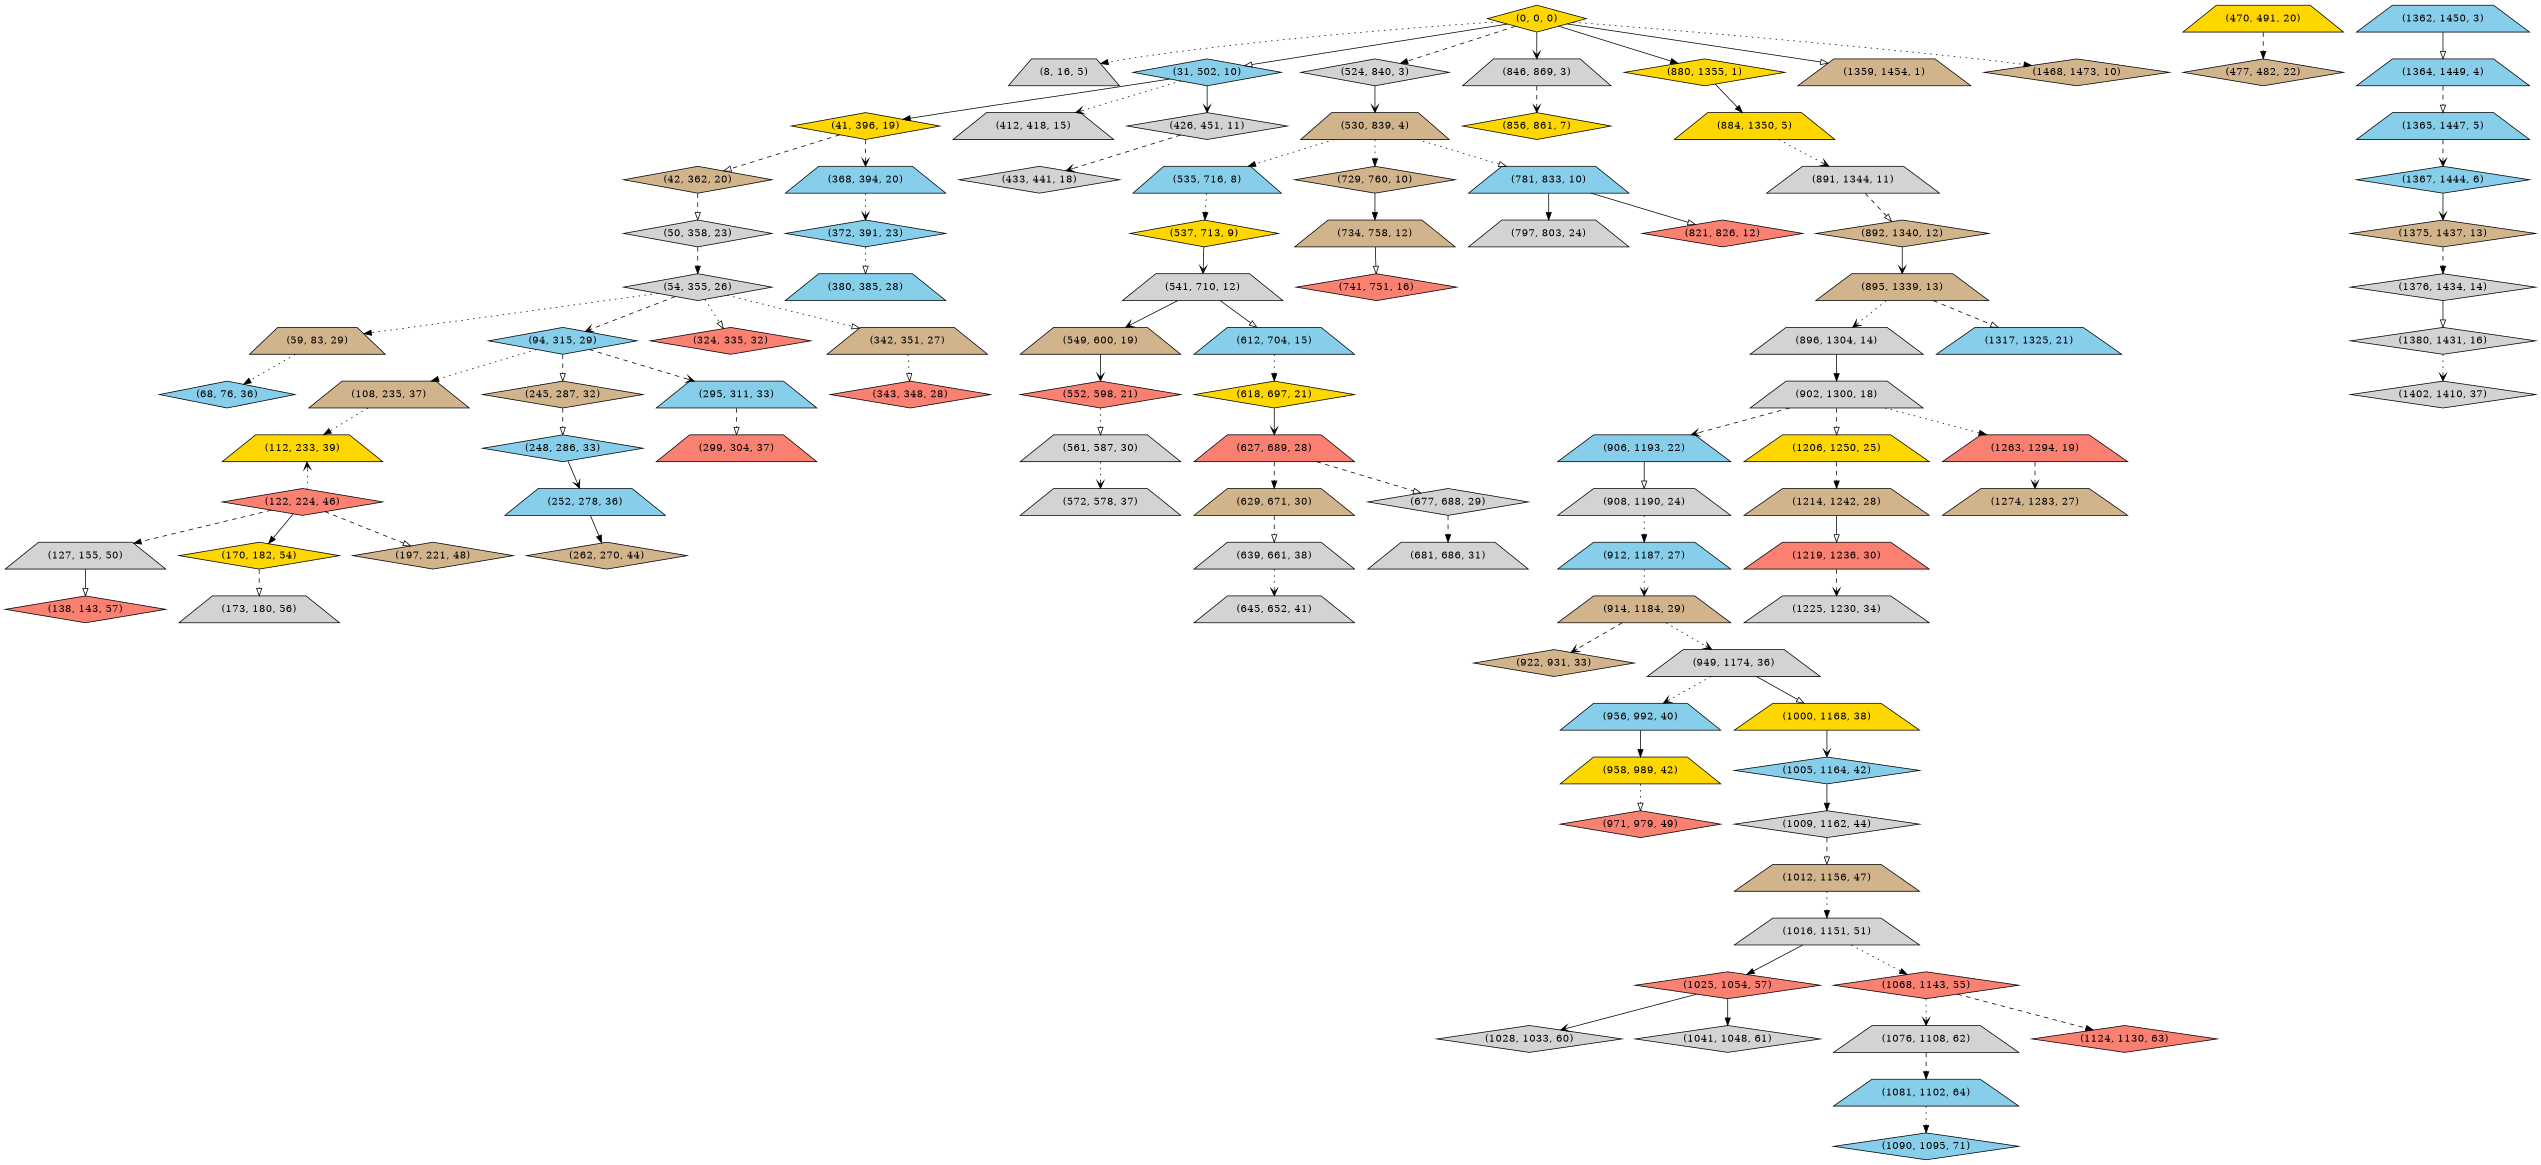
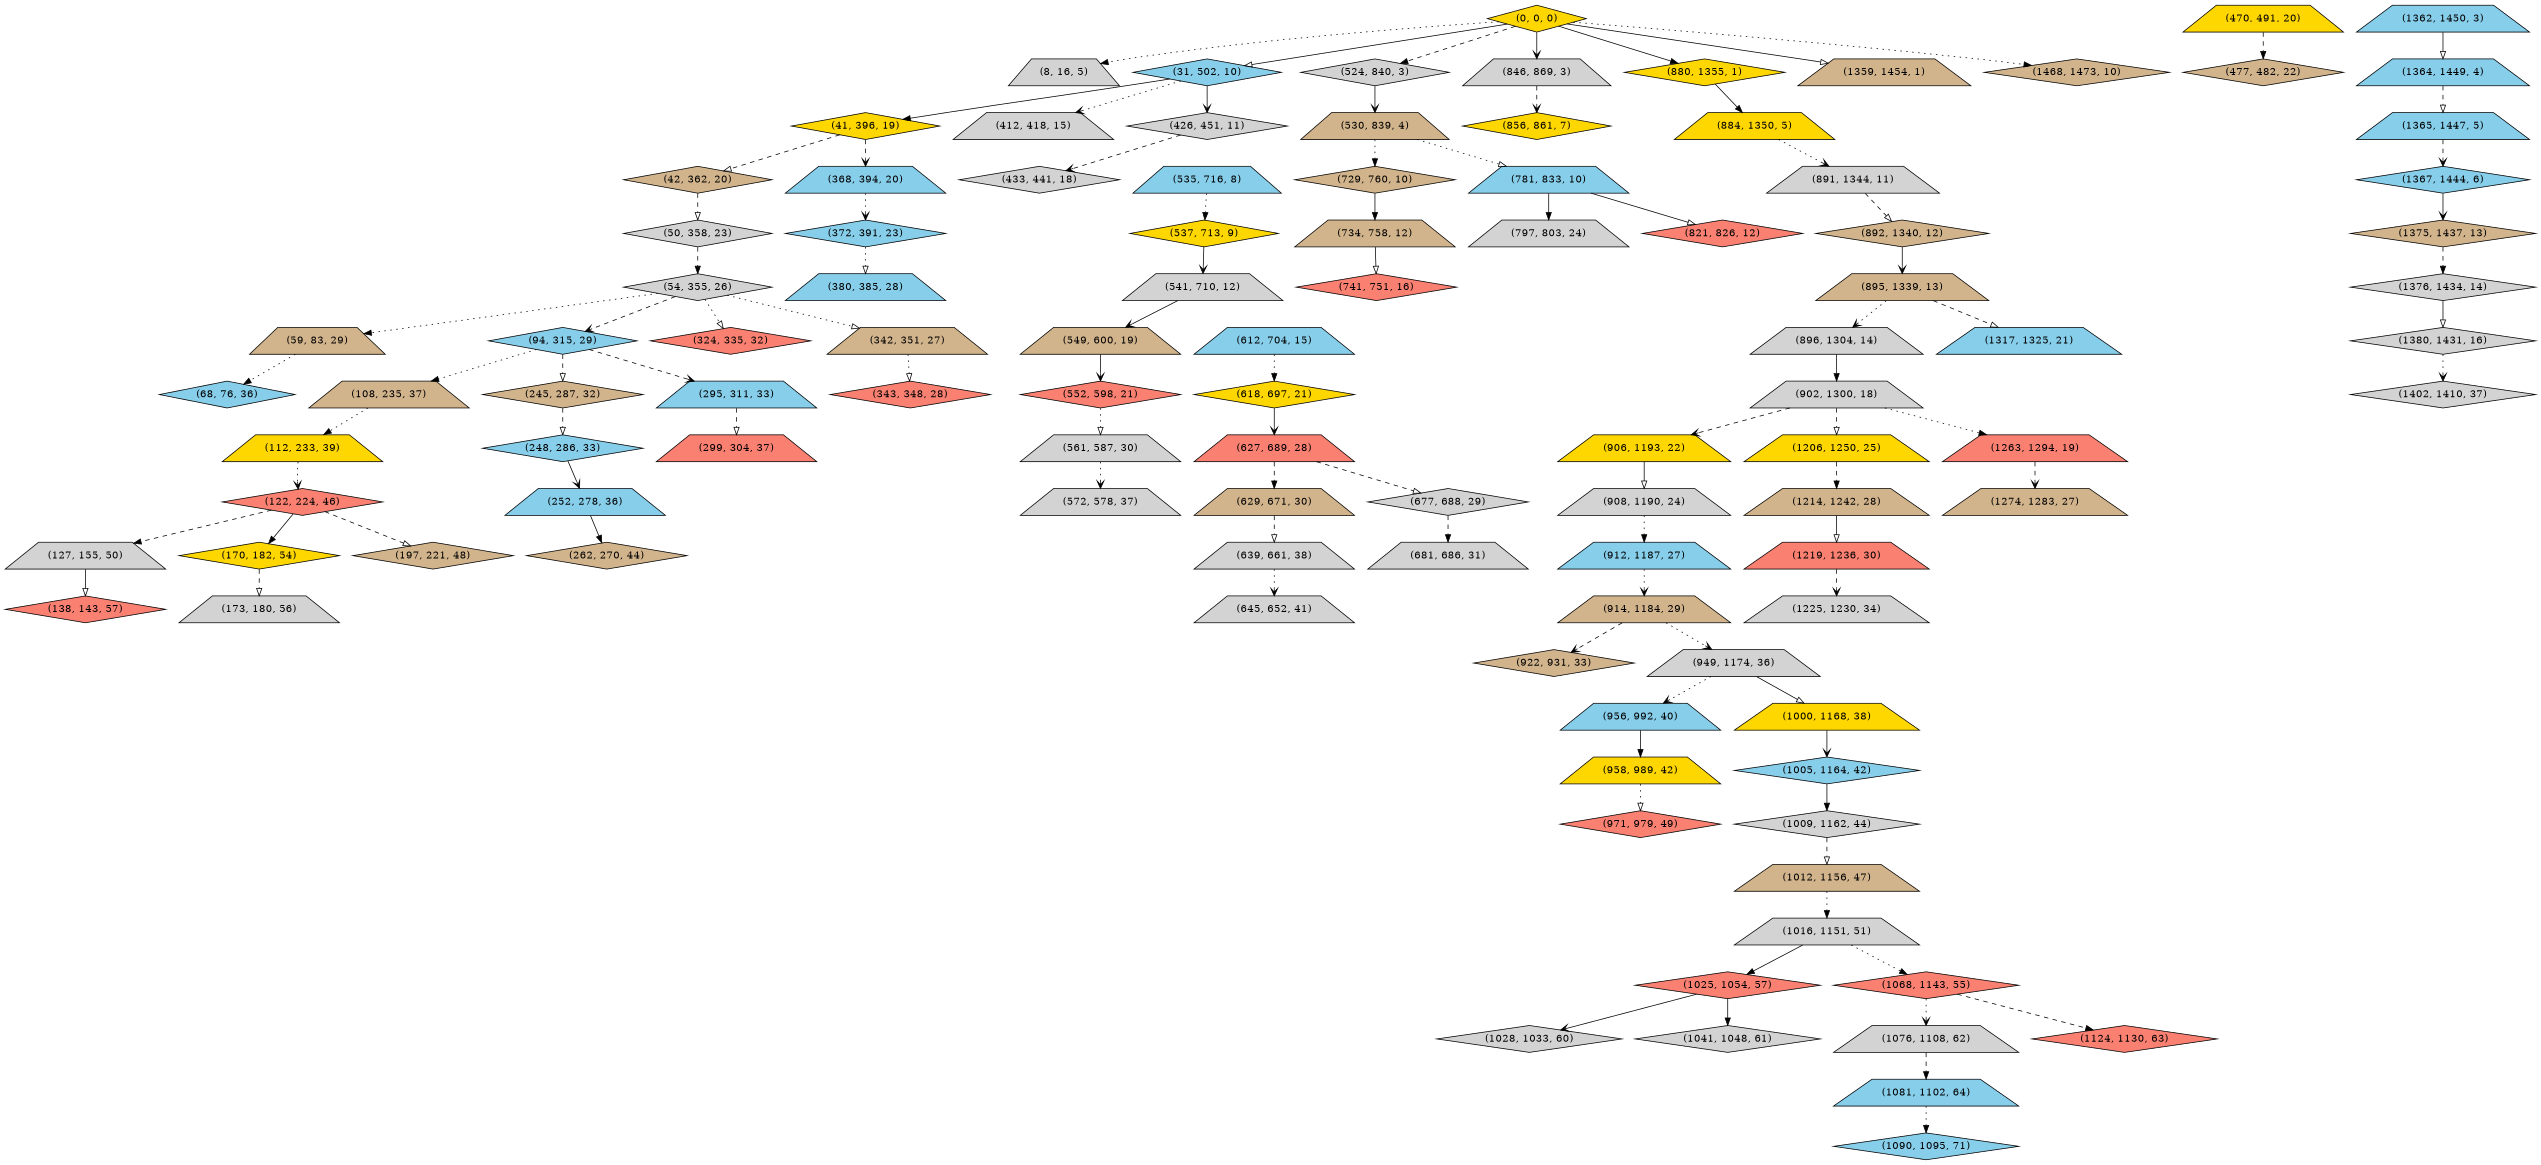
(1295, 152) -> none
(1235, 312) -> none
(1644, 448) -> (1644, 448)
(307, 479) -> (297, 472)
